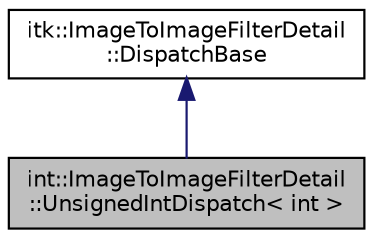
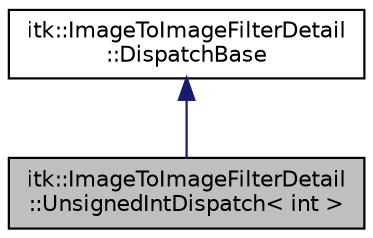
(187, 193) -> (187, 193)
